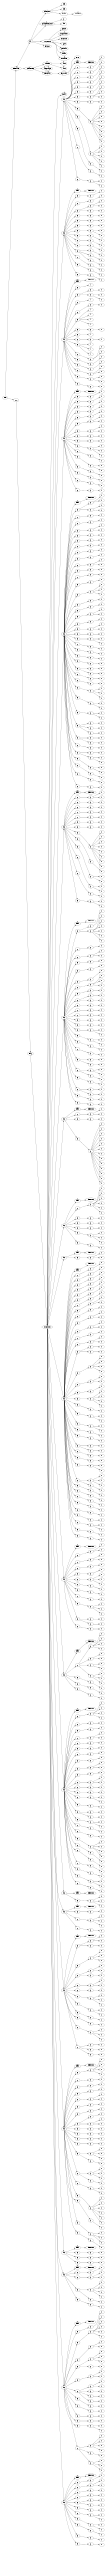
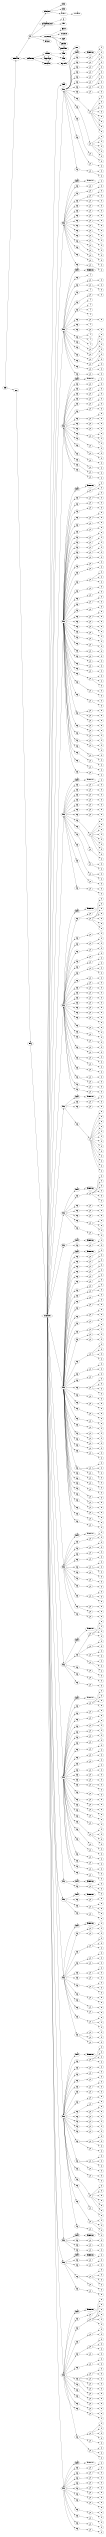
(64, 34) -> none
(64, 54) -> none
